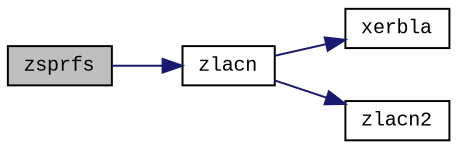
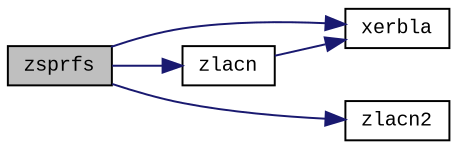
none -> (217, 25)
(300, 89) -> (217, 109)
